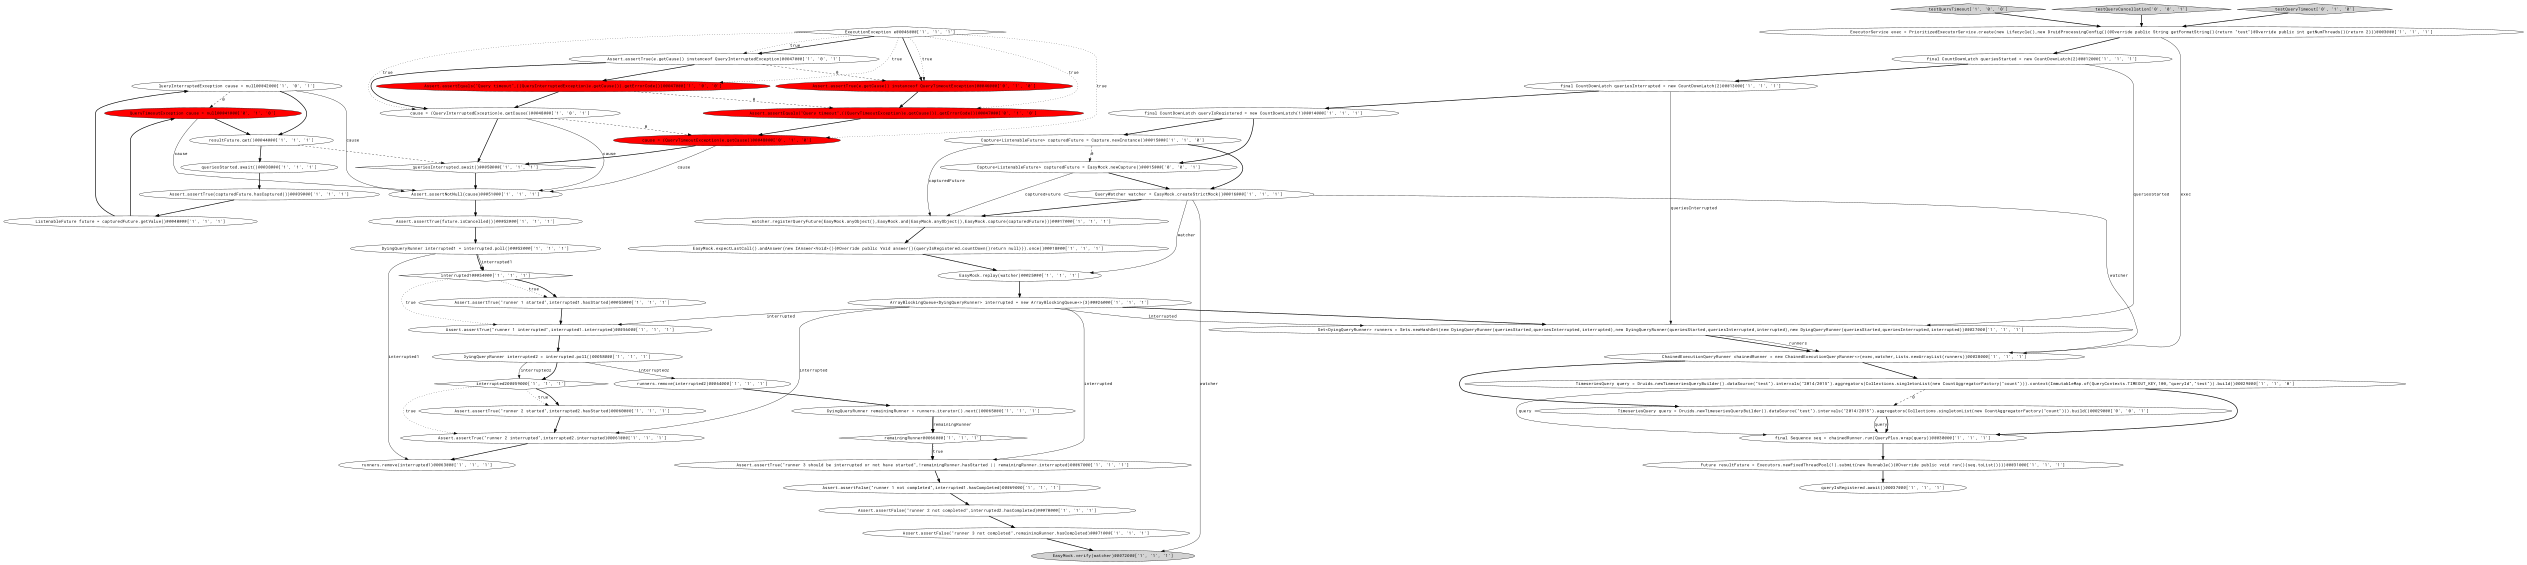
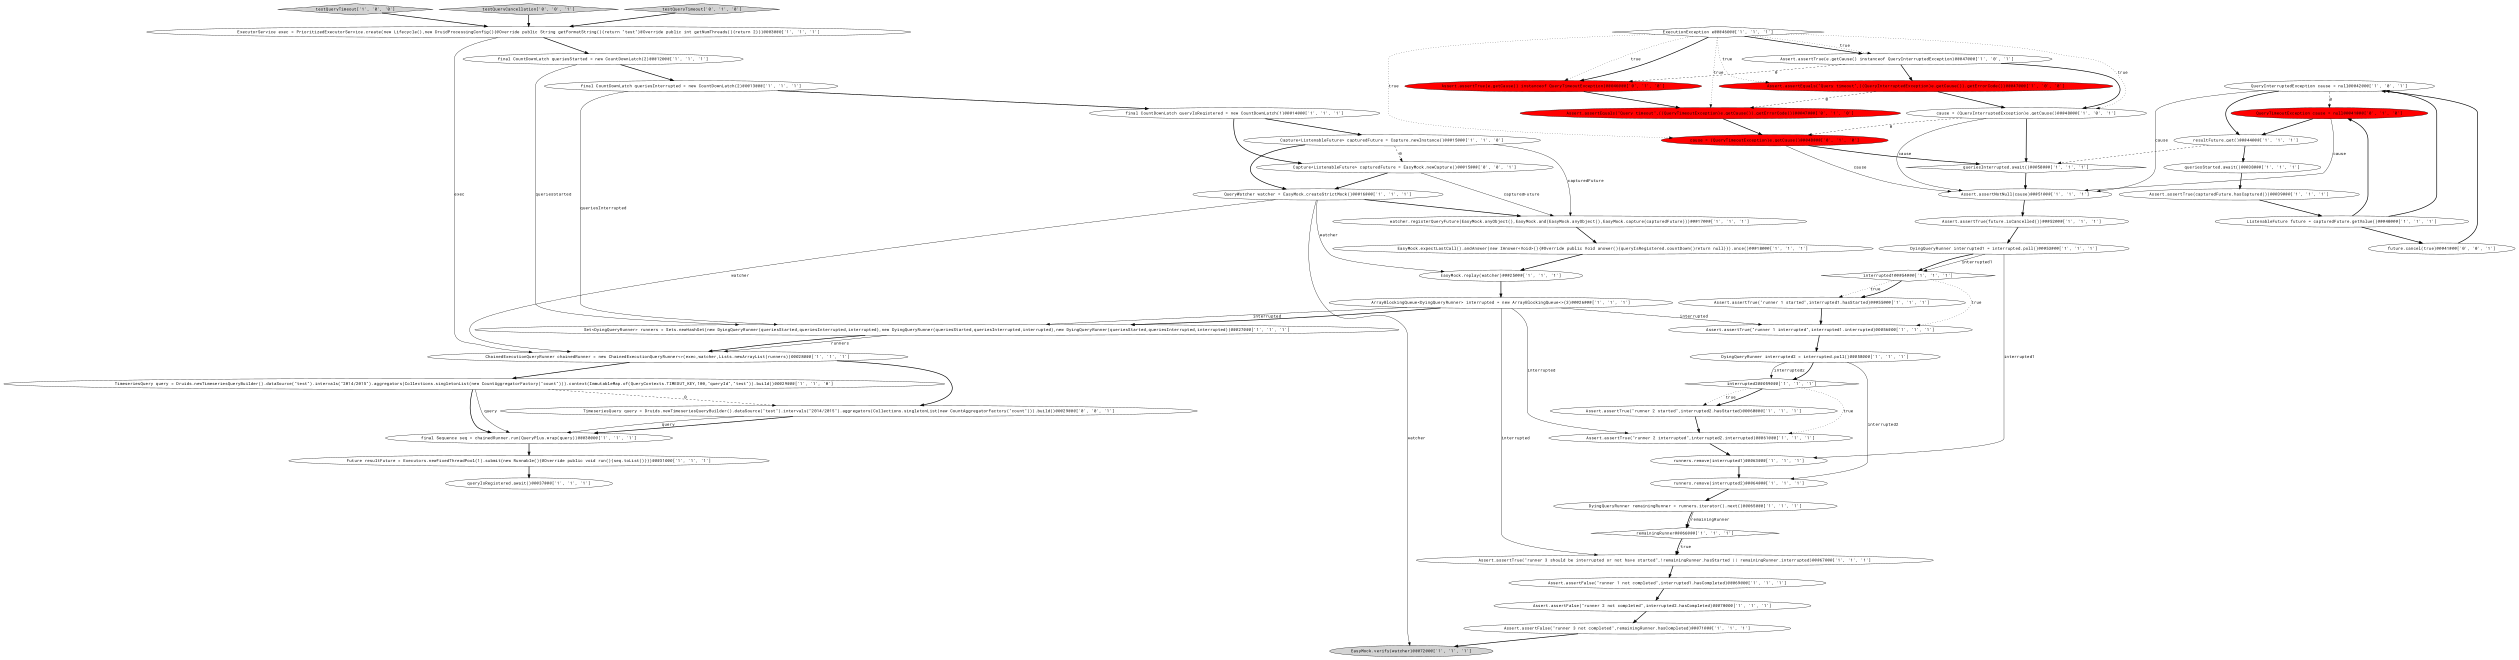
none -> (2442, 249)
none -> (1739, 471)
